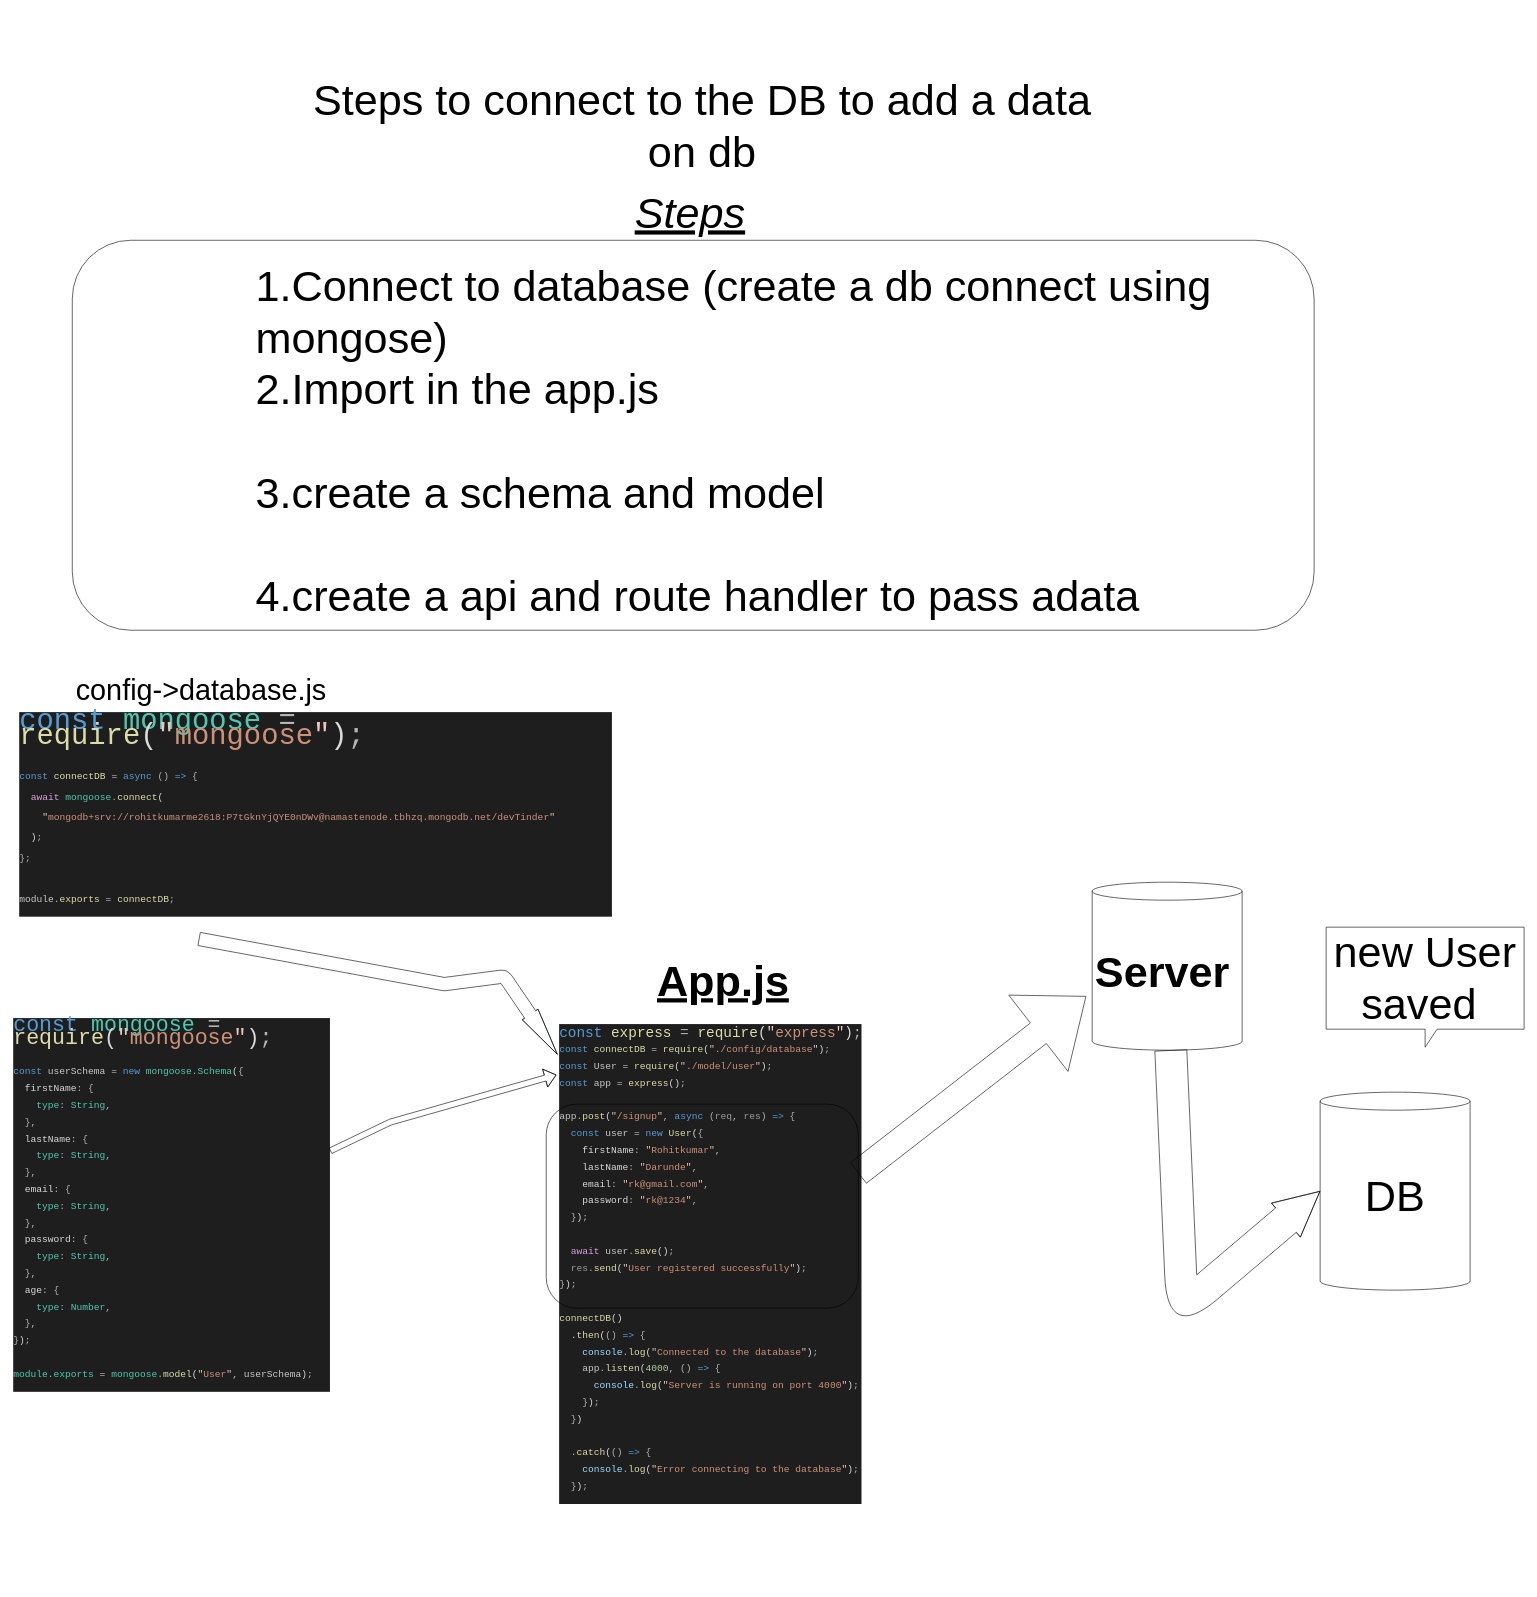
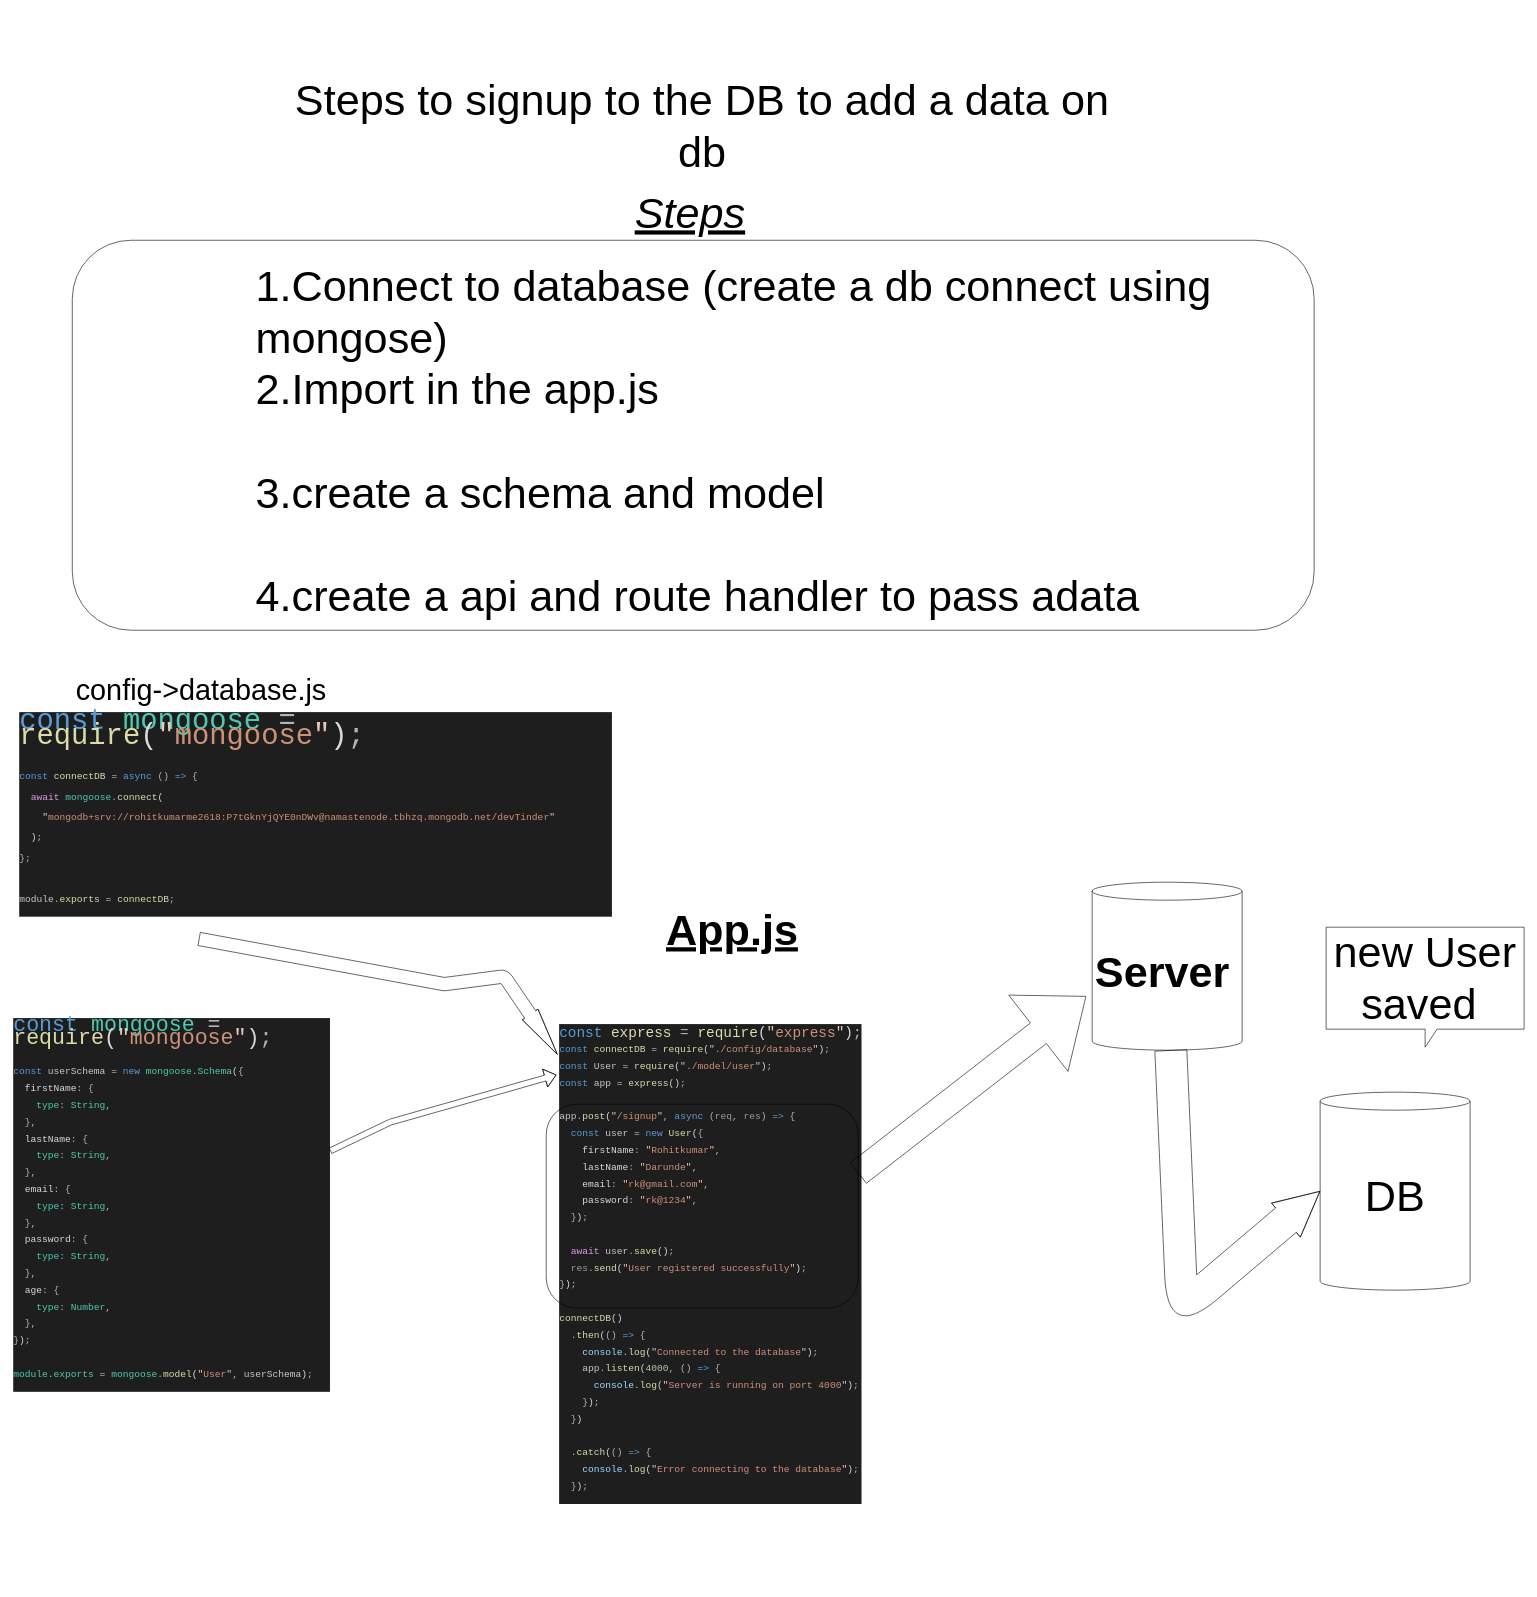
(702, 126) -> (702, 126)
(726, 981) -> (735, 930)
